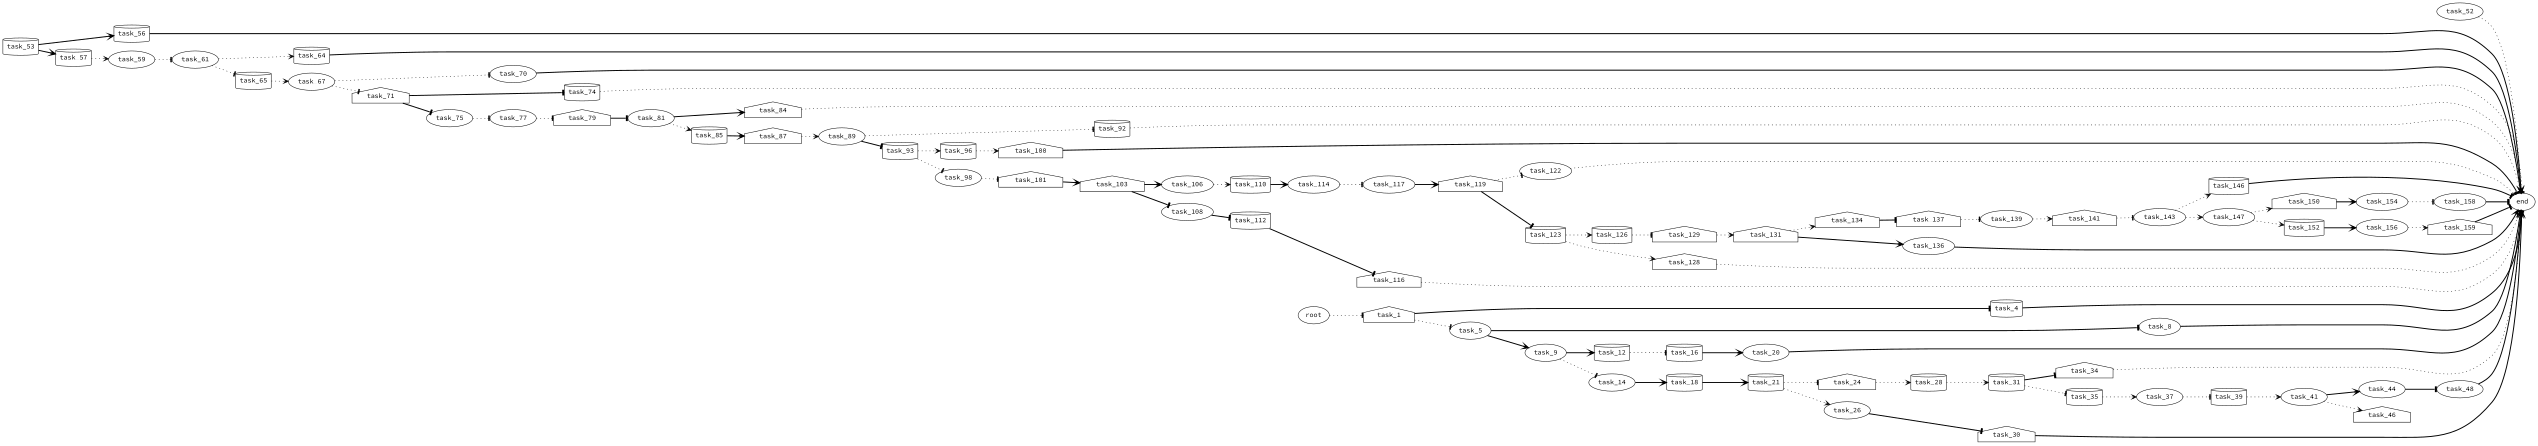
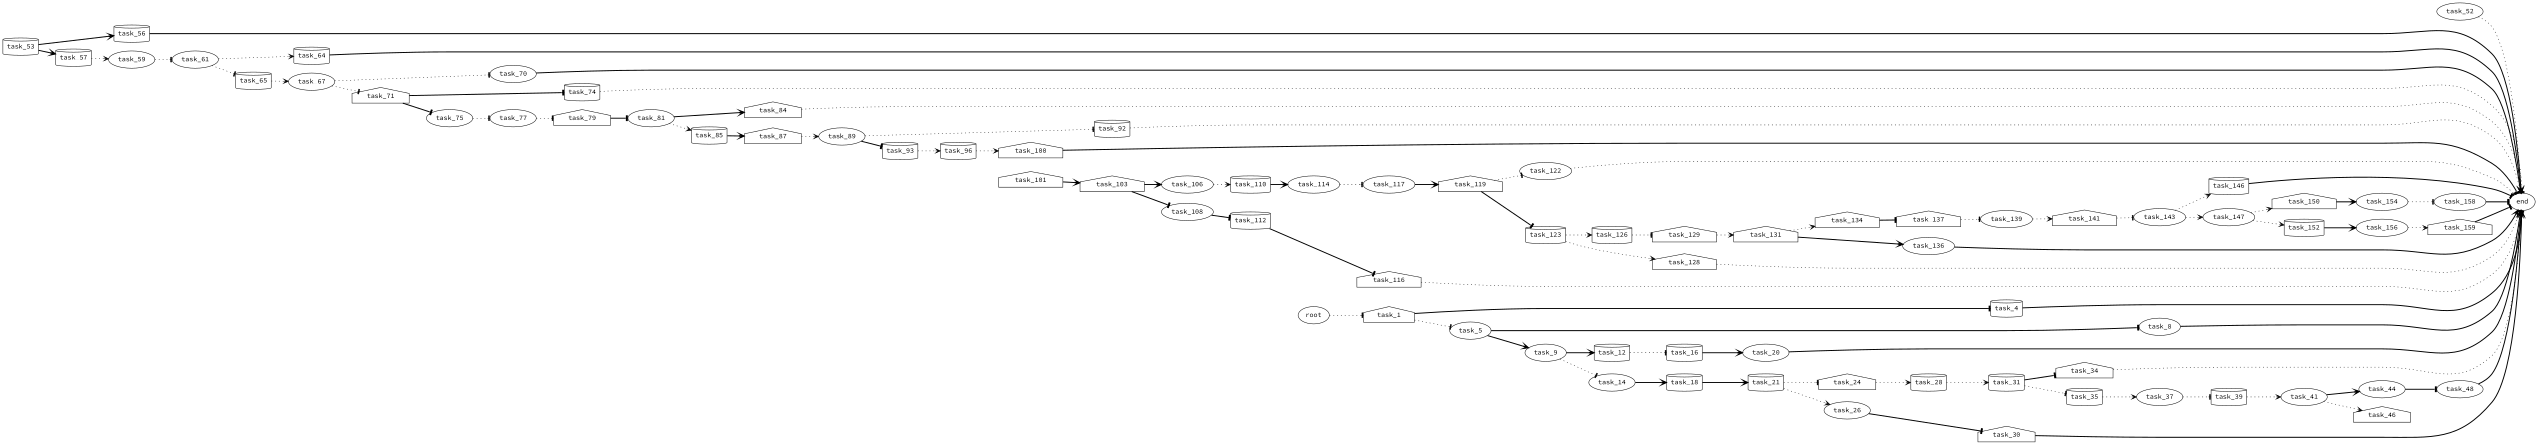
(958, 178) -> none
